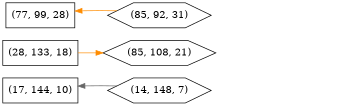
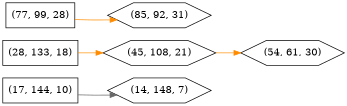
(100, 11) -> (92, 20)
(159, 53) -> (159, 53)
none -> (293, 53)
(101, 86) -> (94, 95)
